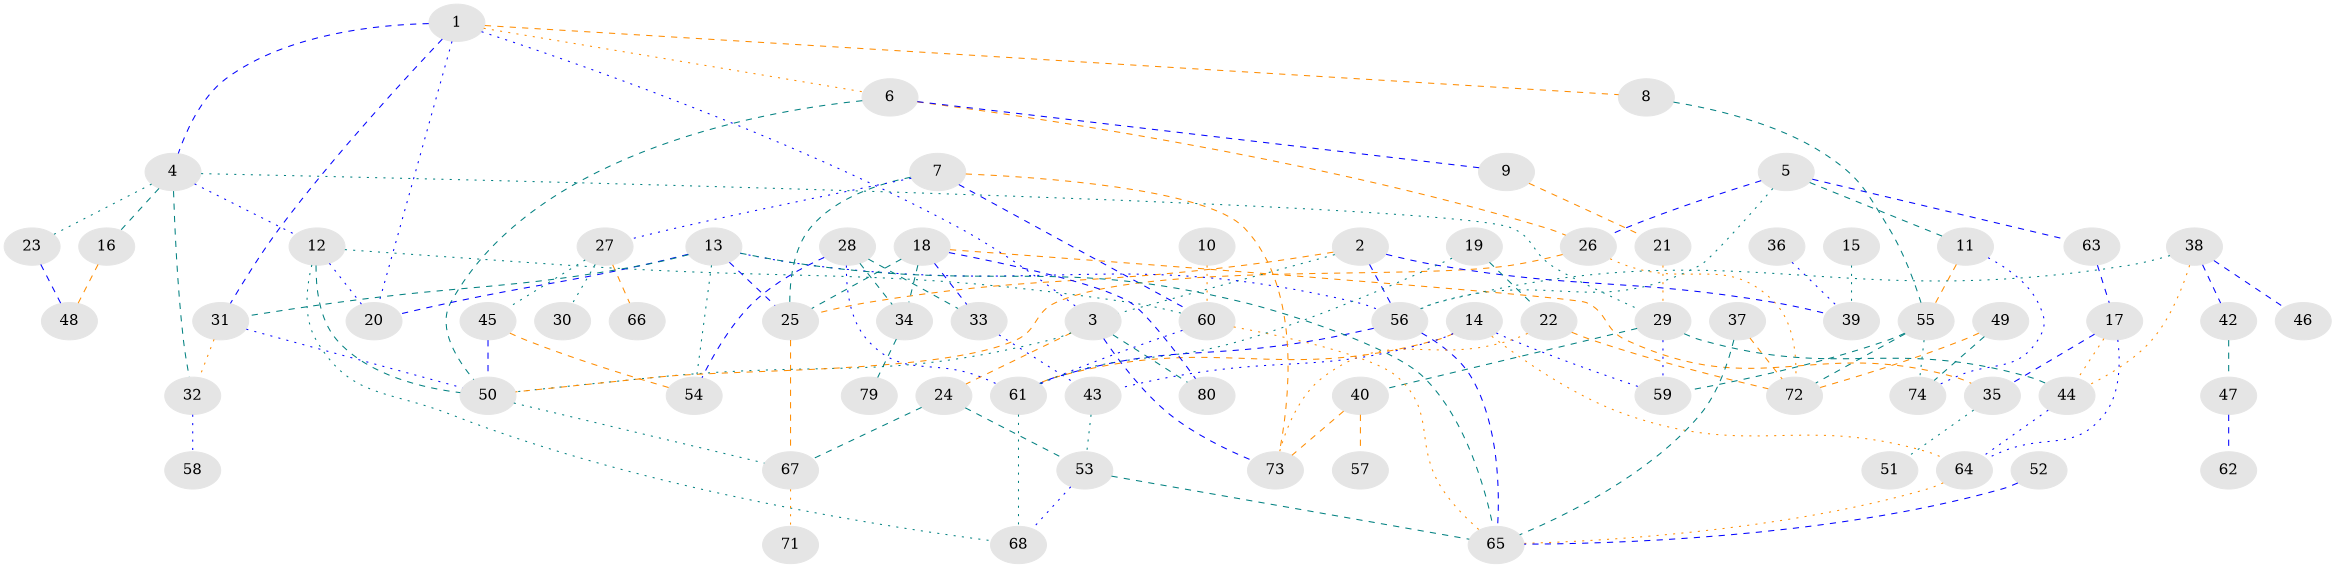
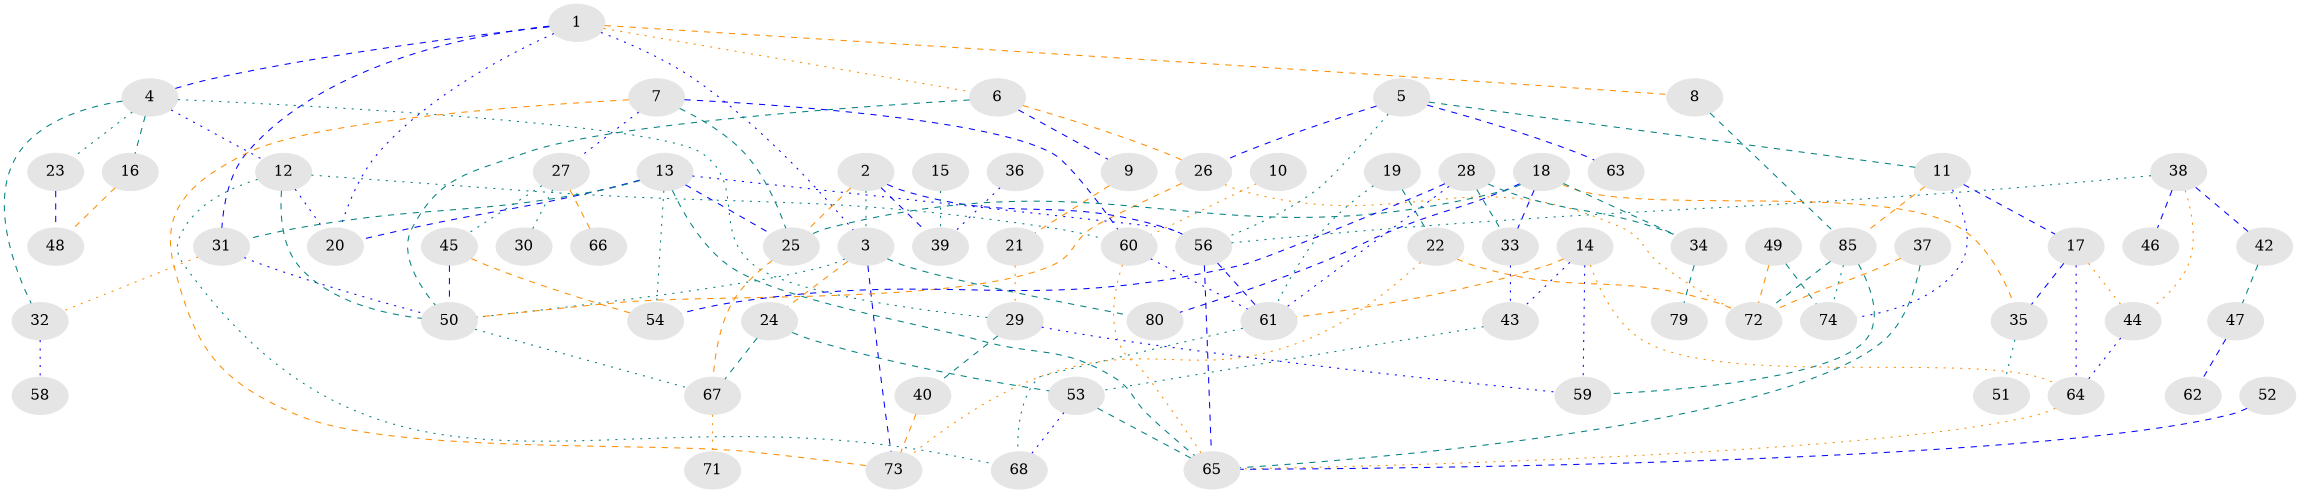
(2103, 284) -> (2009, 209)
(1926, 321) -> (1848, 247)
(1883, 358) -> none
(1360, 470) -> none
